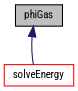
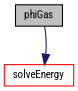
(32, 51) -> (46, 40)
